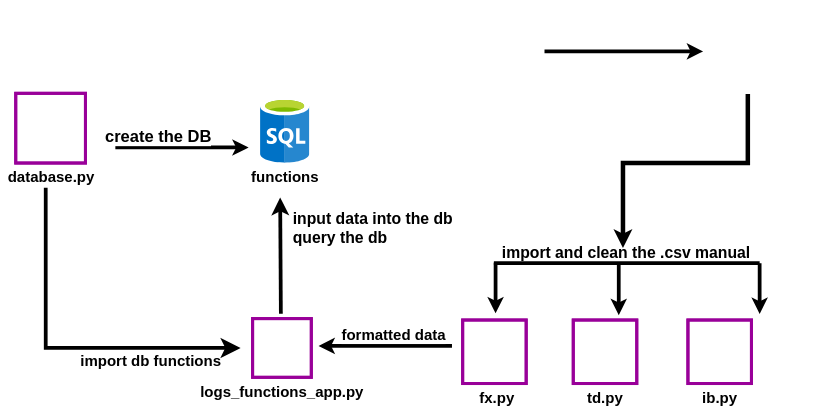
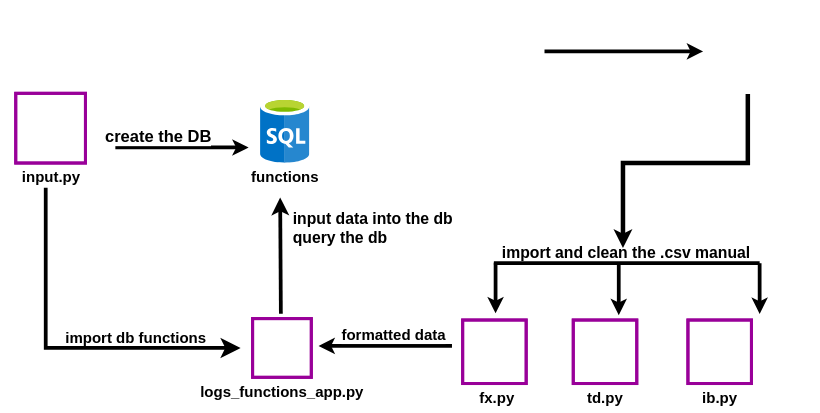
(51, 177) -> (51, 177)
(150, 360) -> (135, 338)
